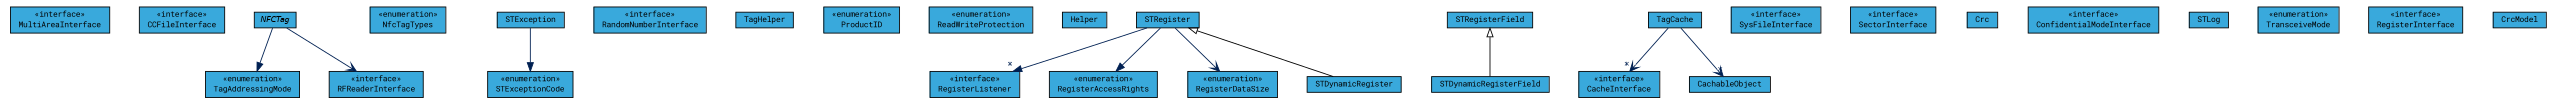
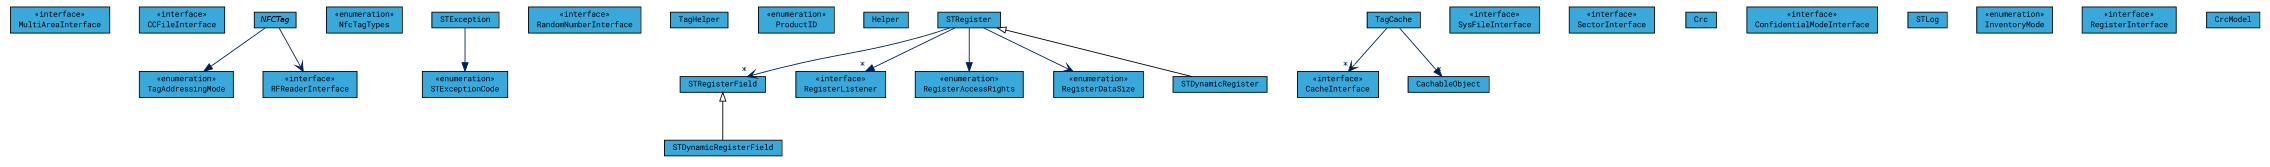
(981, 20) -> none
none -> (2014, 20)
(2298, 20) -> none
(1699, 49) -> (1418, 49)
none -> (853, 53)
